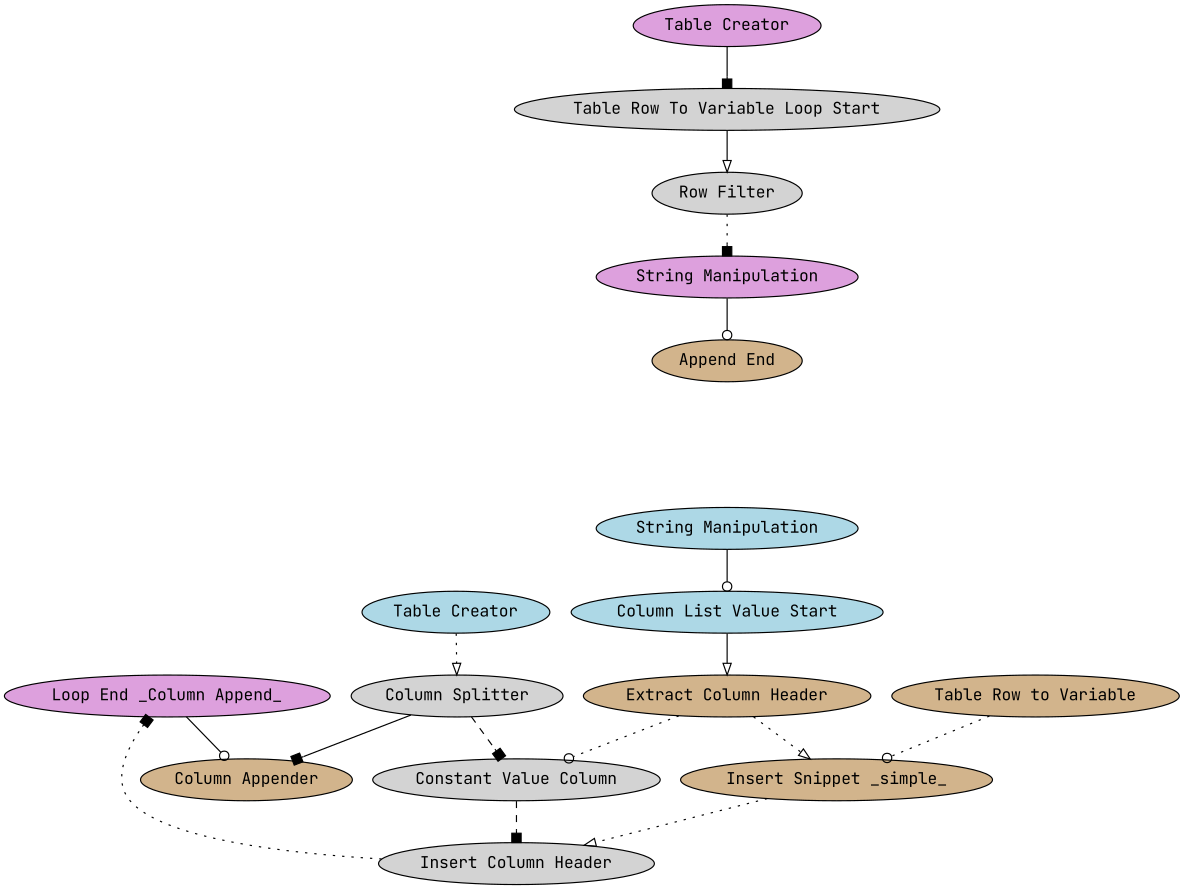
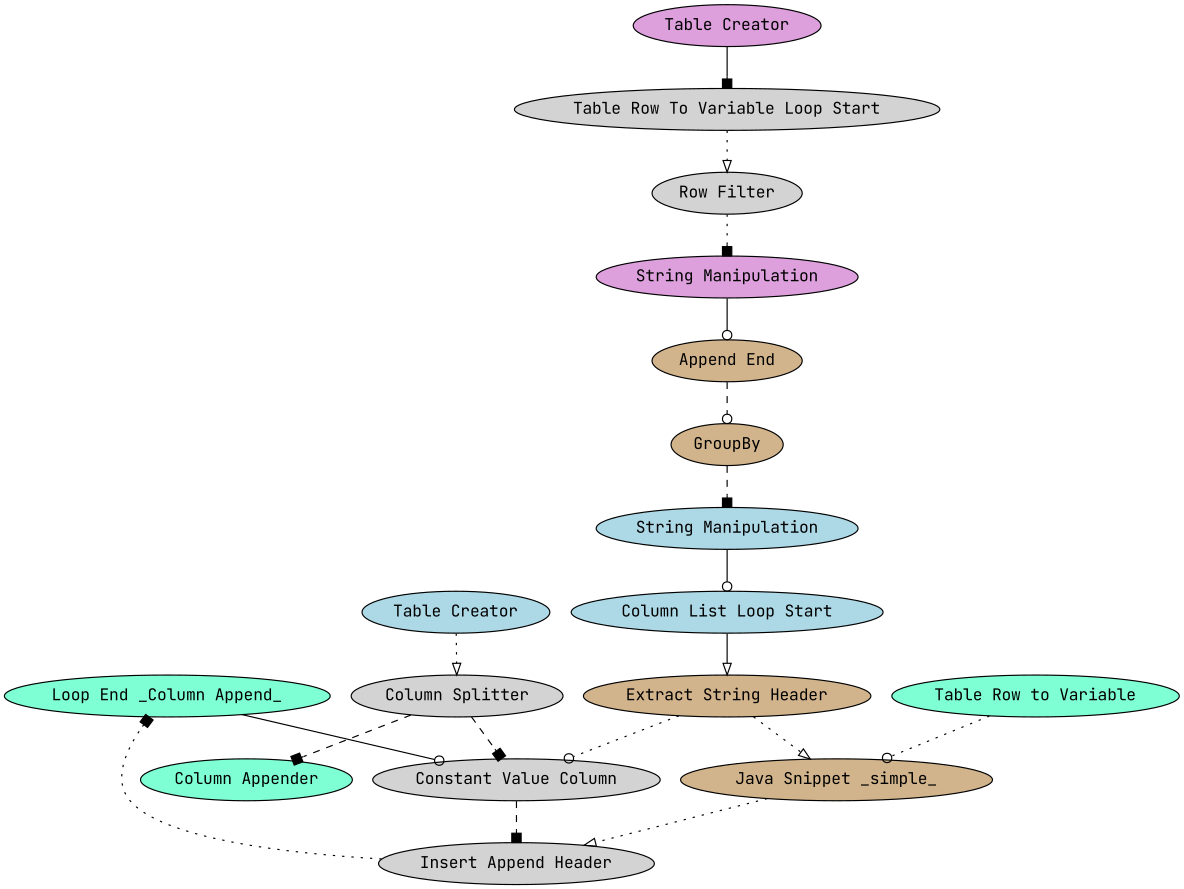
(727, 146) -> (727, 146)
none -> (727, 445)
(727, 612) -> (727, 612)
(167, 696) -> (167, 696)
(727, 696) -> (727, 696)
(1036, 696) -> (1036, 696)
(204, 735) -> (334, 736)
(357, 736) -> (360, 735)
(246, 780) -> (246, 780)
(837, 780) -> (837, 780)
(516, 864) -> (516, 864)
